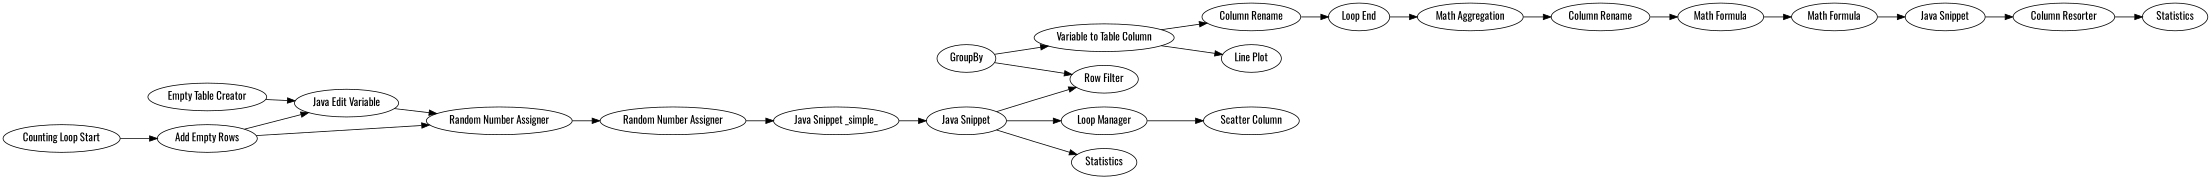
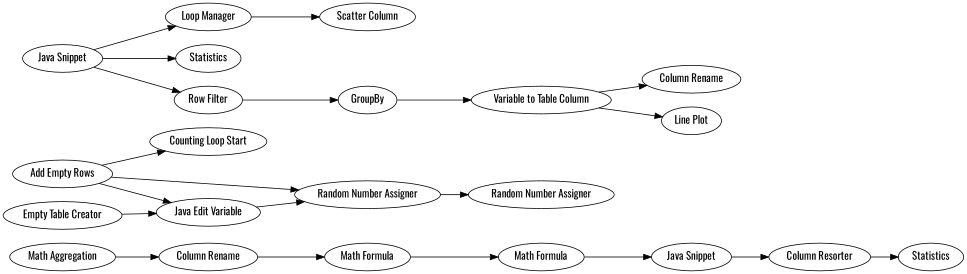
(1359, 17) -> none
(1030, 68) -> (286, 100)
(836, 121) -> none
(135, 138) -> (130, 159)
